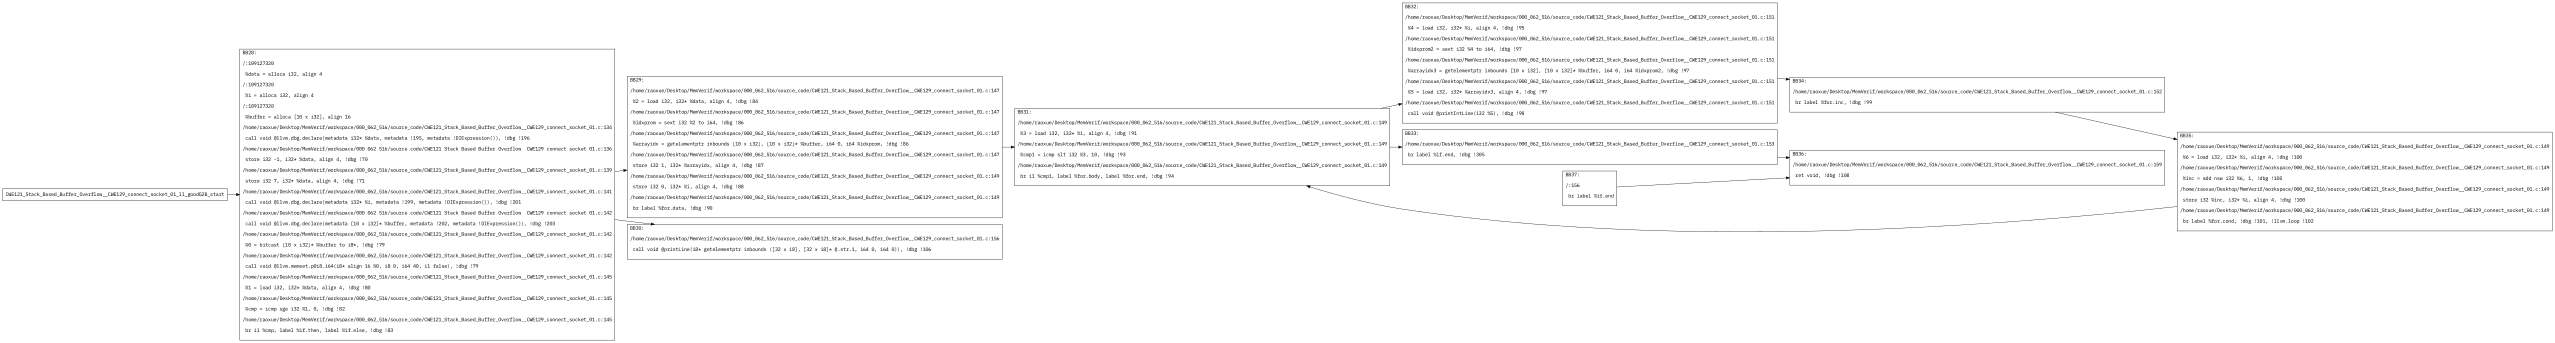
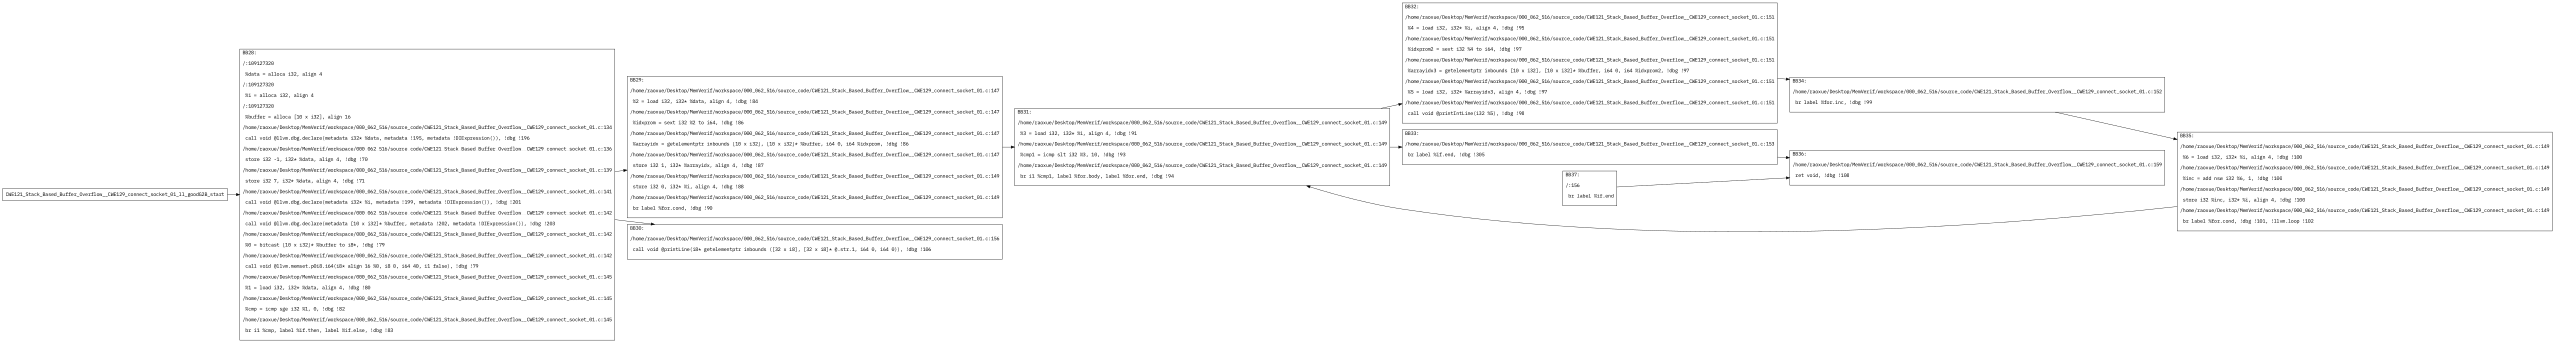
(671, 208) -> (671, 208)
